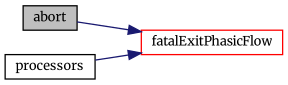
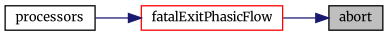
(103, 26) -> (299, 18)
